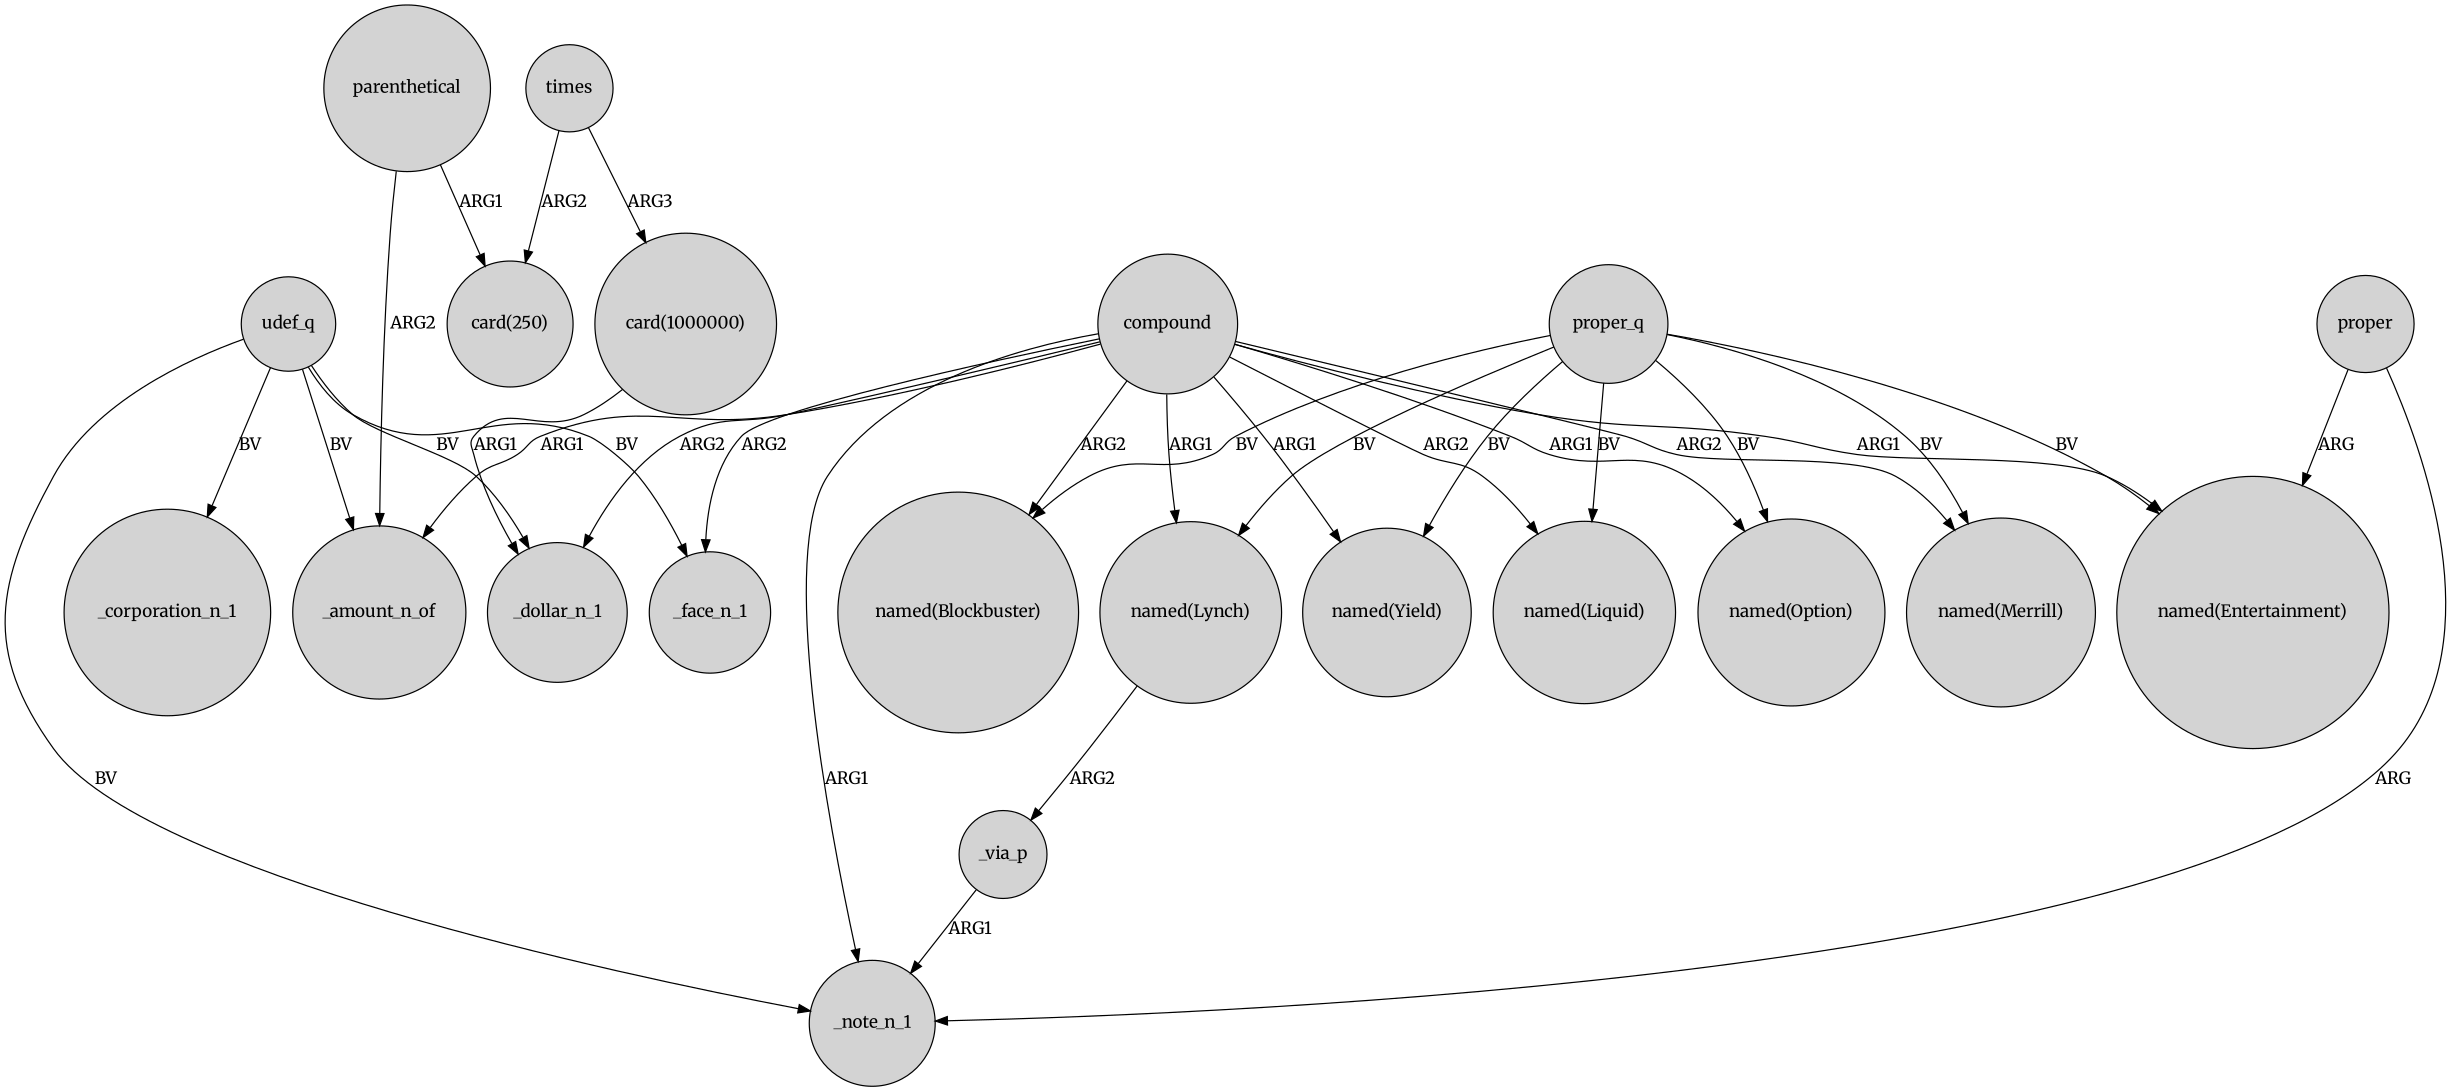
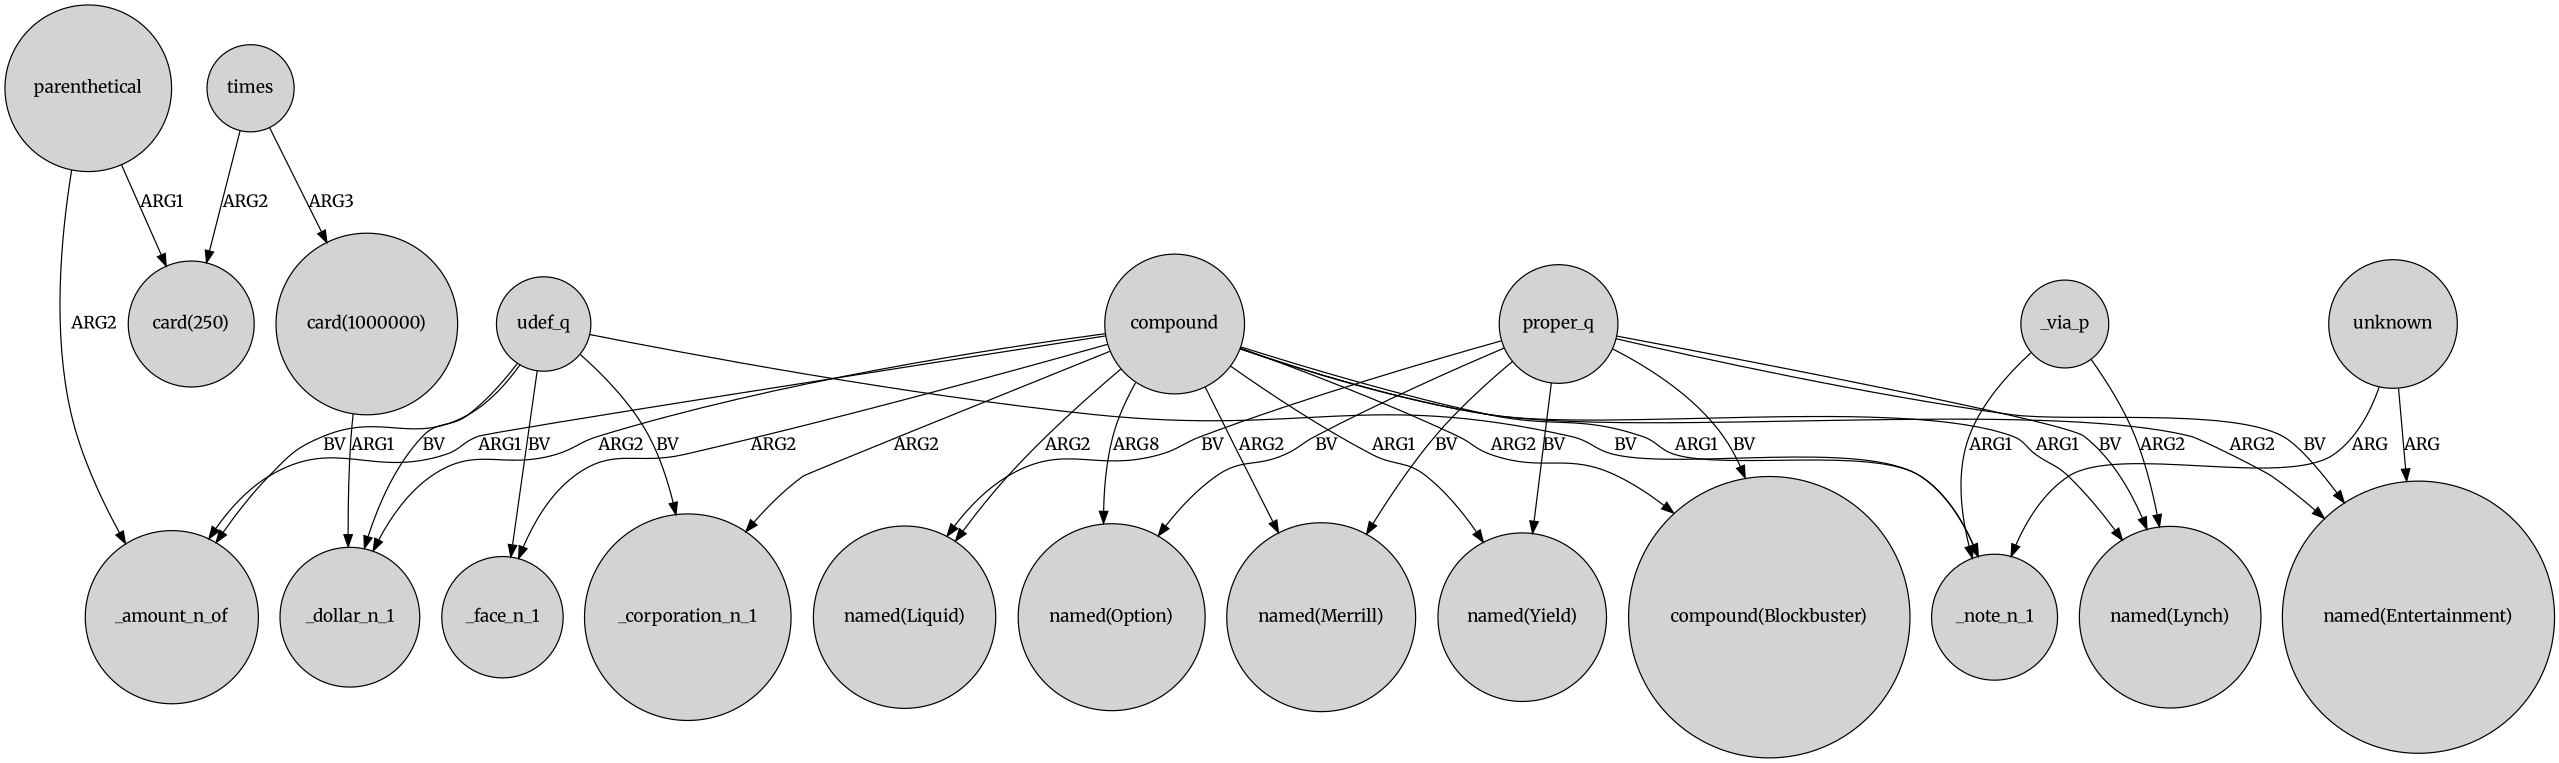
(2366, 324) -> (2393, 324)
none -> (925, 426)
(1571, 445) -> (1136, 445)
(1879, 445) -> (2253, 445)
(958, 612) -> (1769, 617)
(1089, 749) -> (2135, 437)
